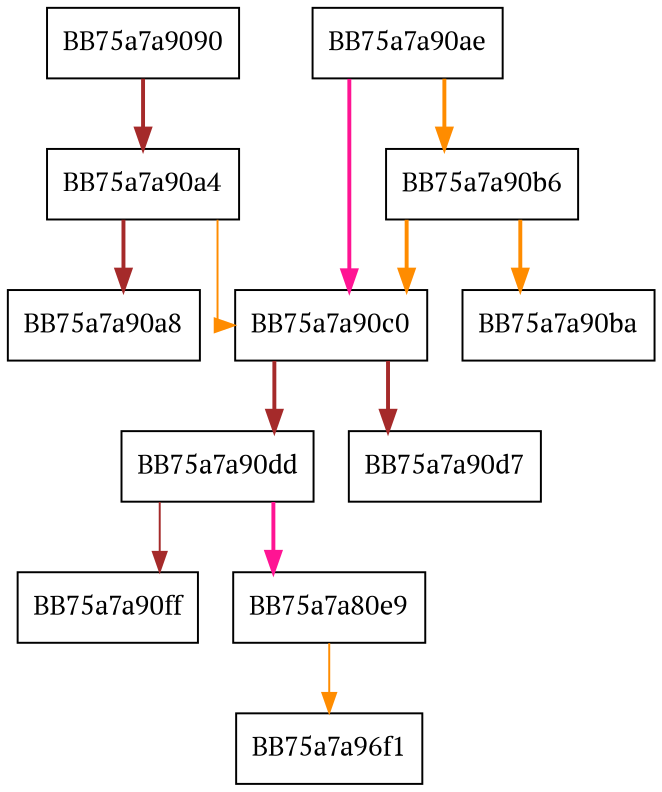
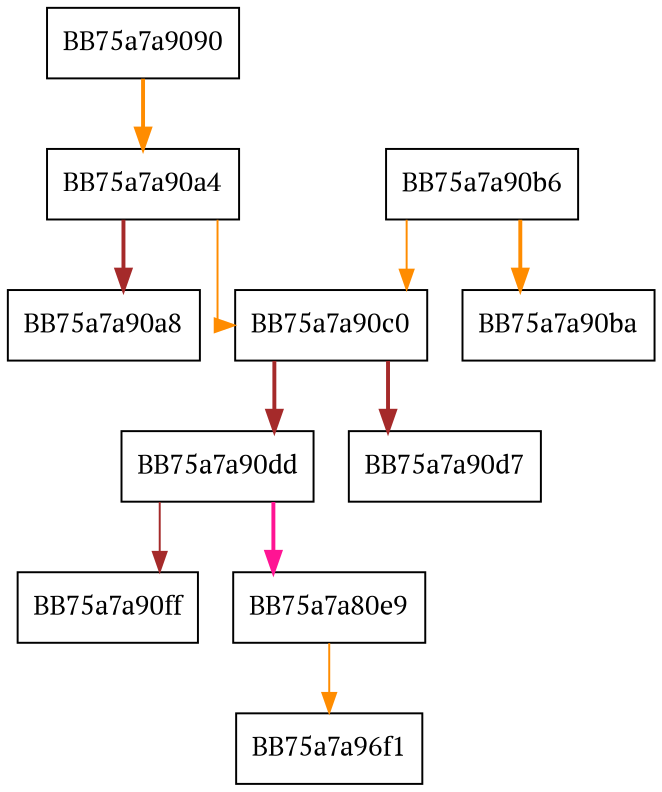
(408, 43) -> none
(143, 104) -> (143, 104)
(407, 245) -> (407, 245)
